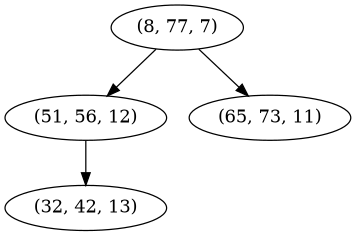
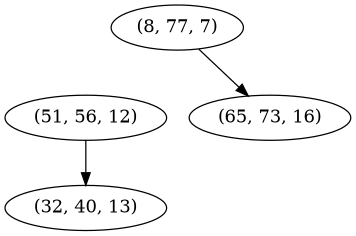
(136, 68) -> none
(270, 118) -> (270, 118)
(86, 208) -> (86, 208)
